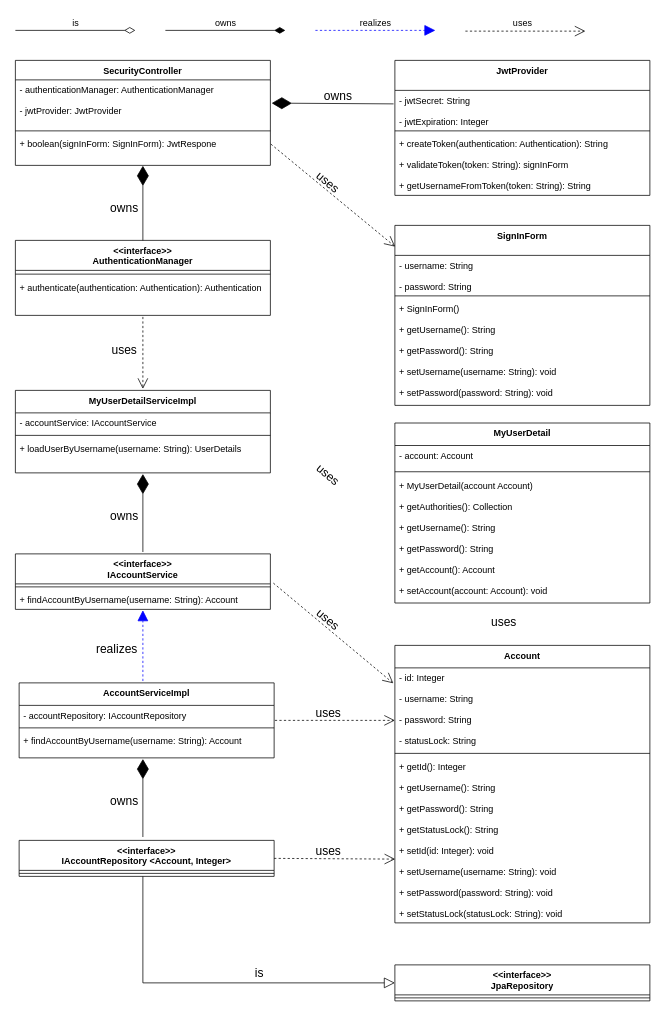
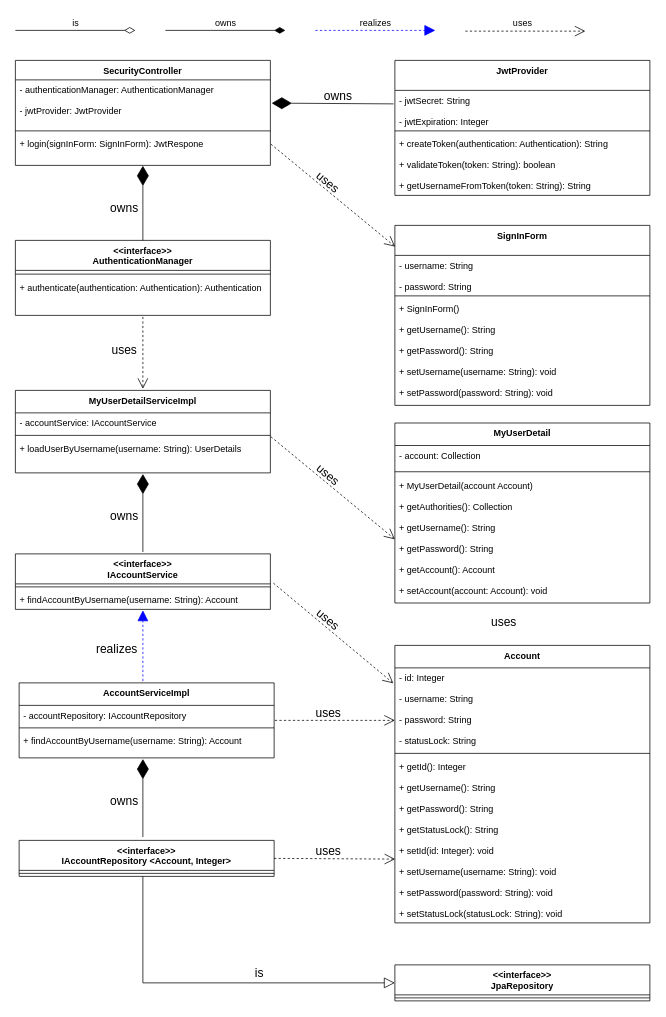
(124, 144) -> (117, 144)
(521, 144) -> (521, 144)
(441, 456) -> (445, 456)
none -> (332, 487)
